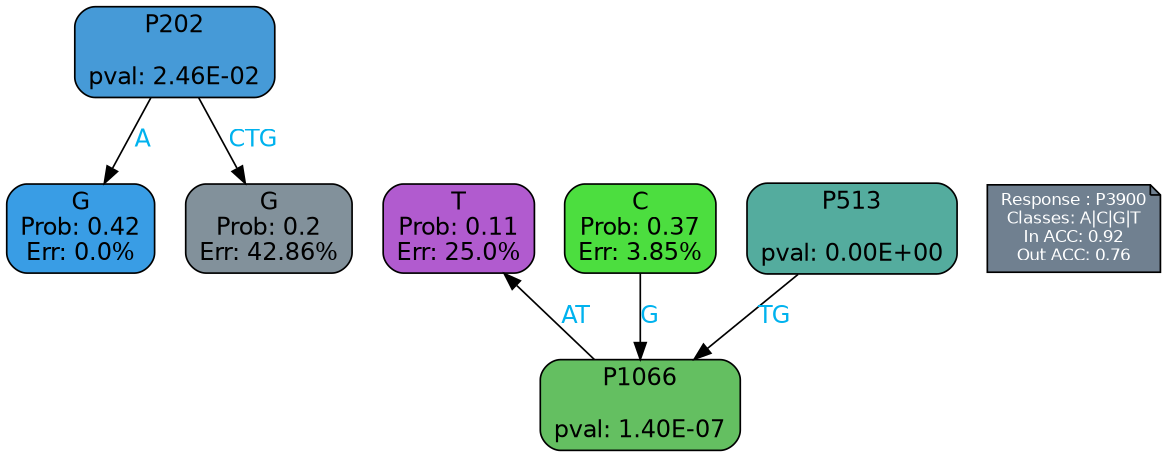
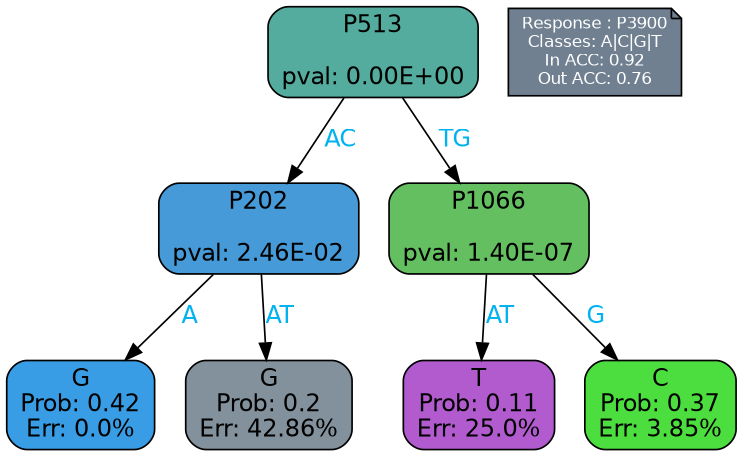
none -> (321, 133)
(253, 140) -> (280, 317)
(640, 308) -> (569, 311)
